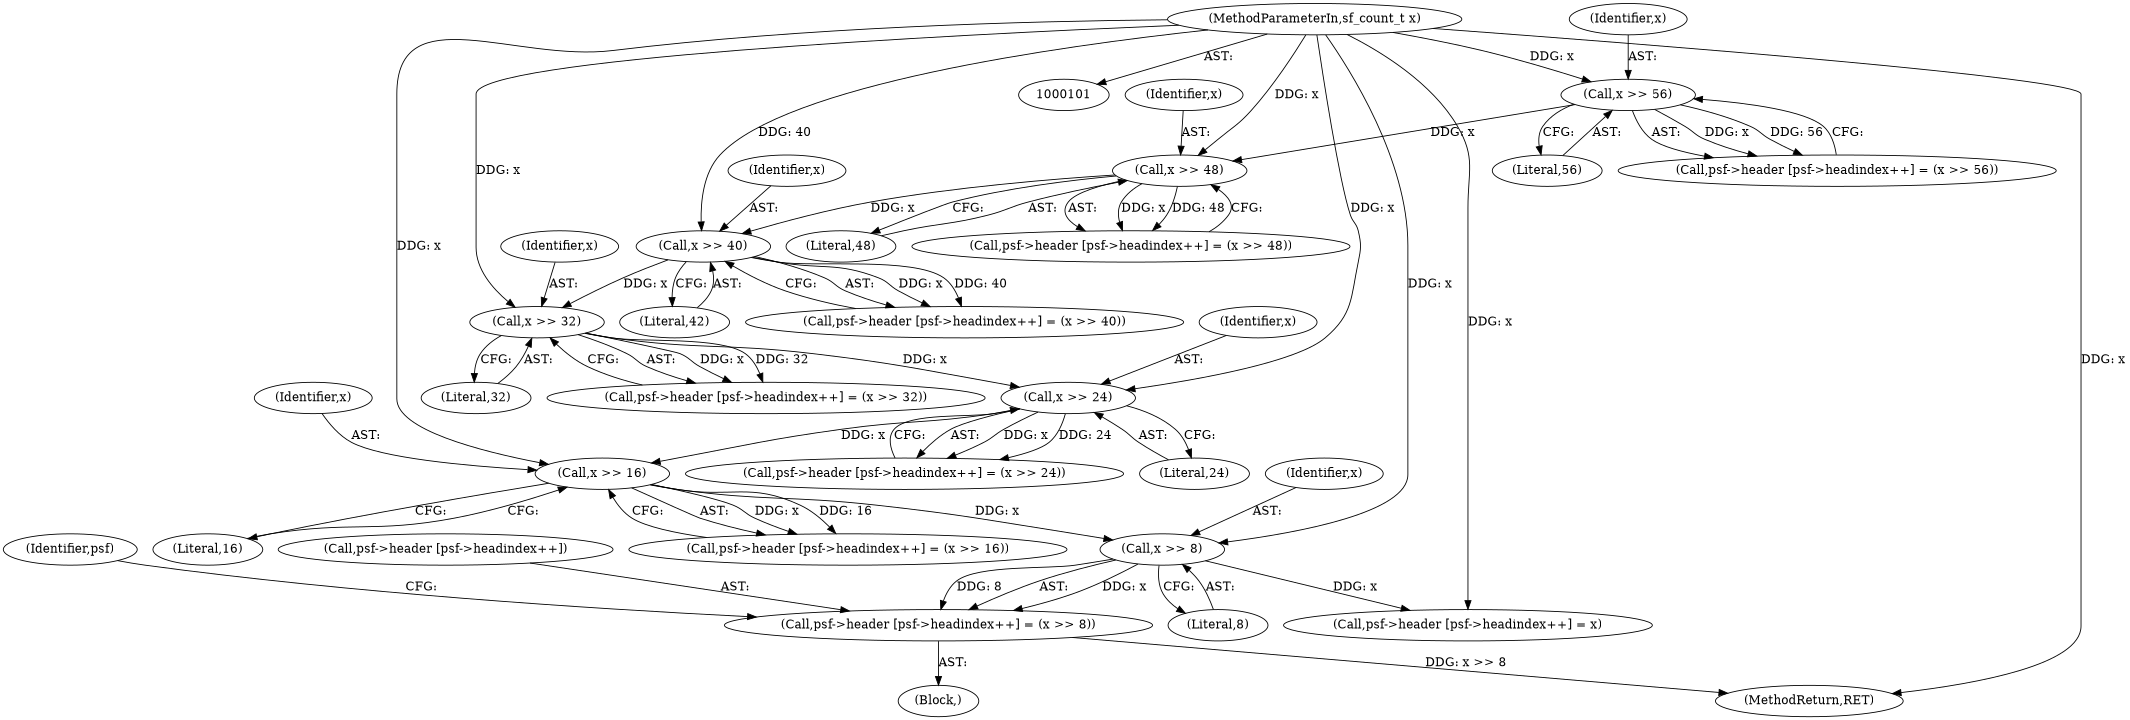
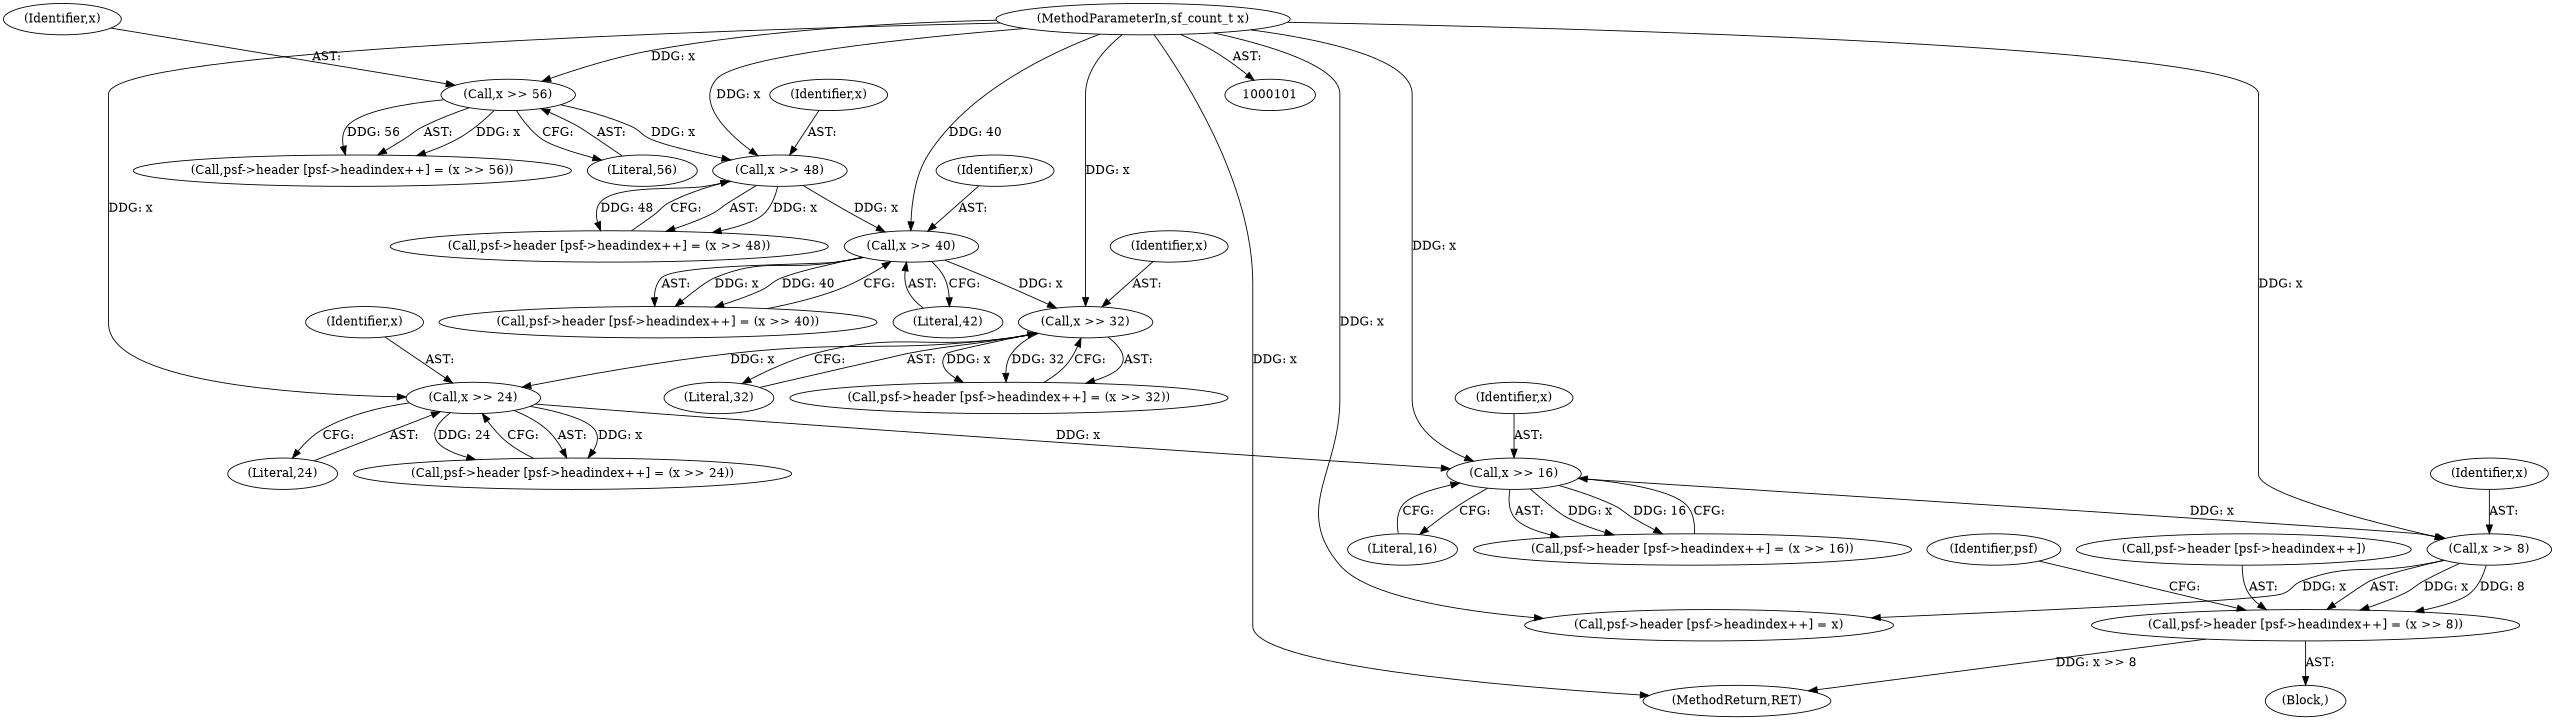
(1780, 110) -> none
(841, 246) -> none
(1218, 625) -> none
